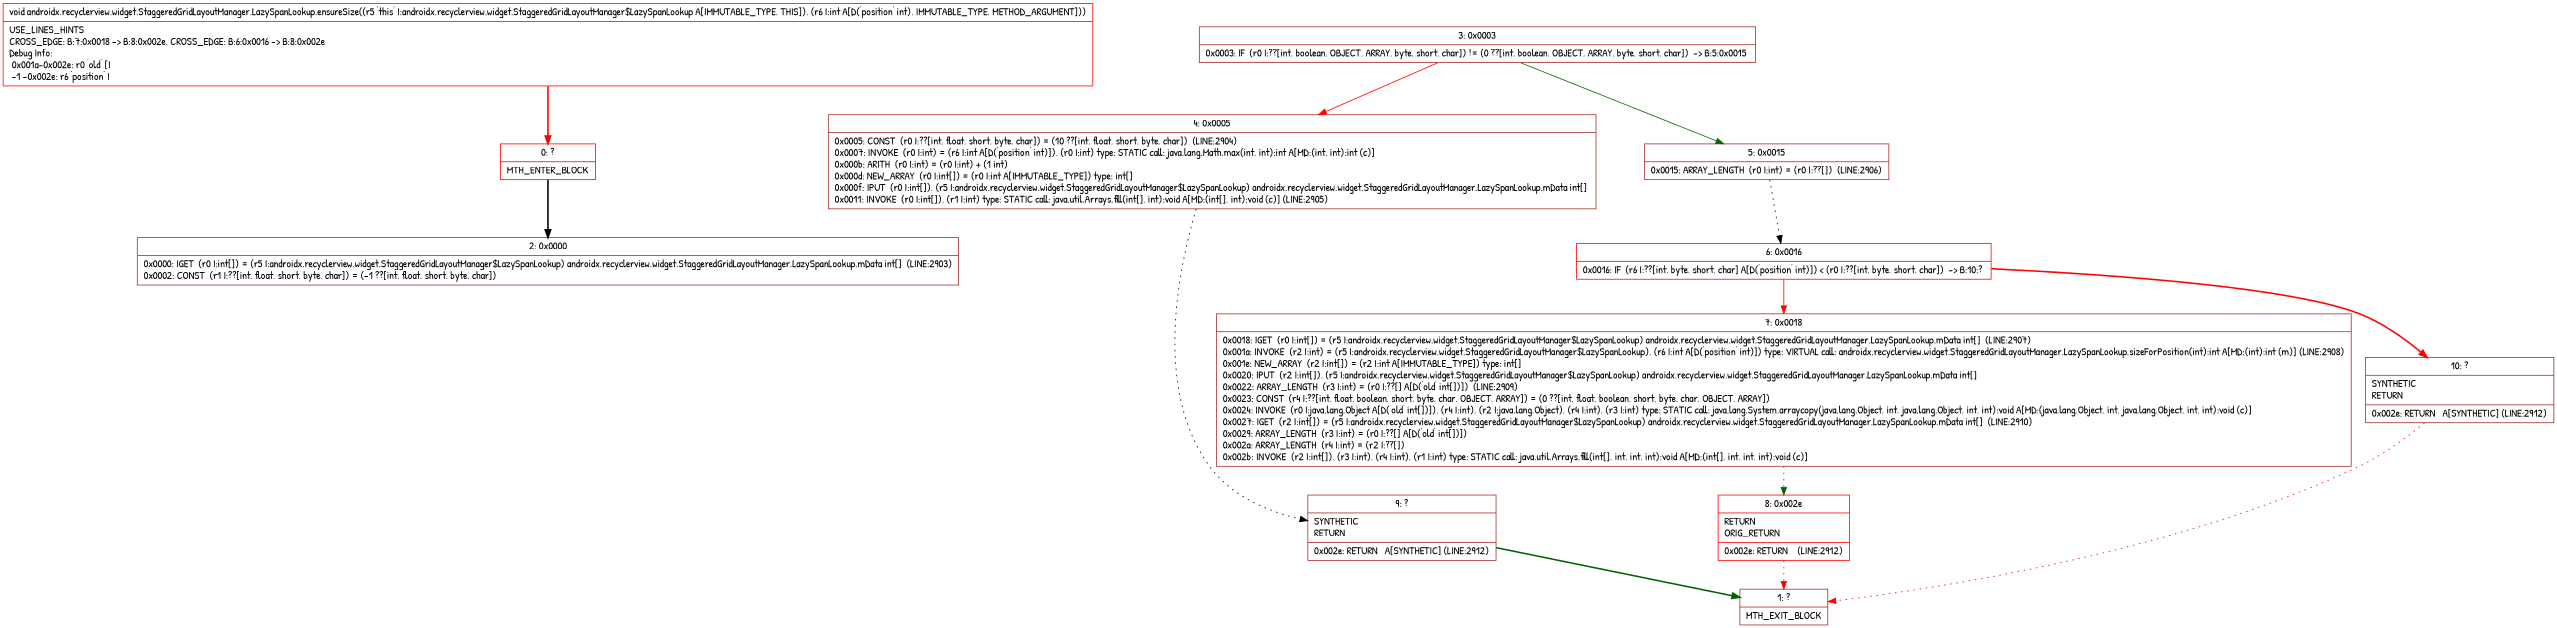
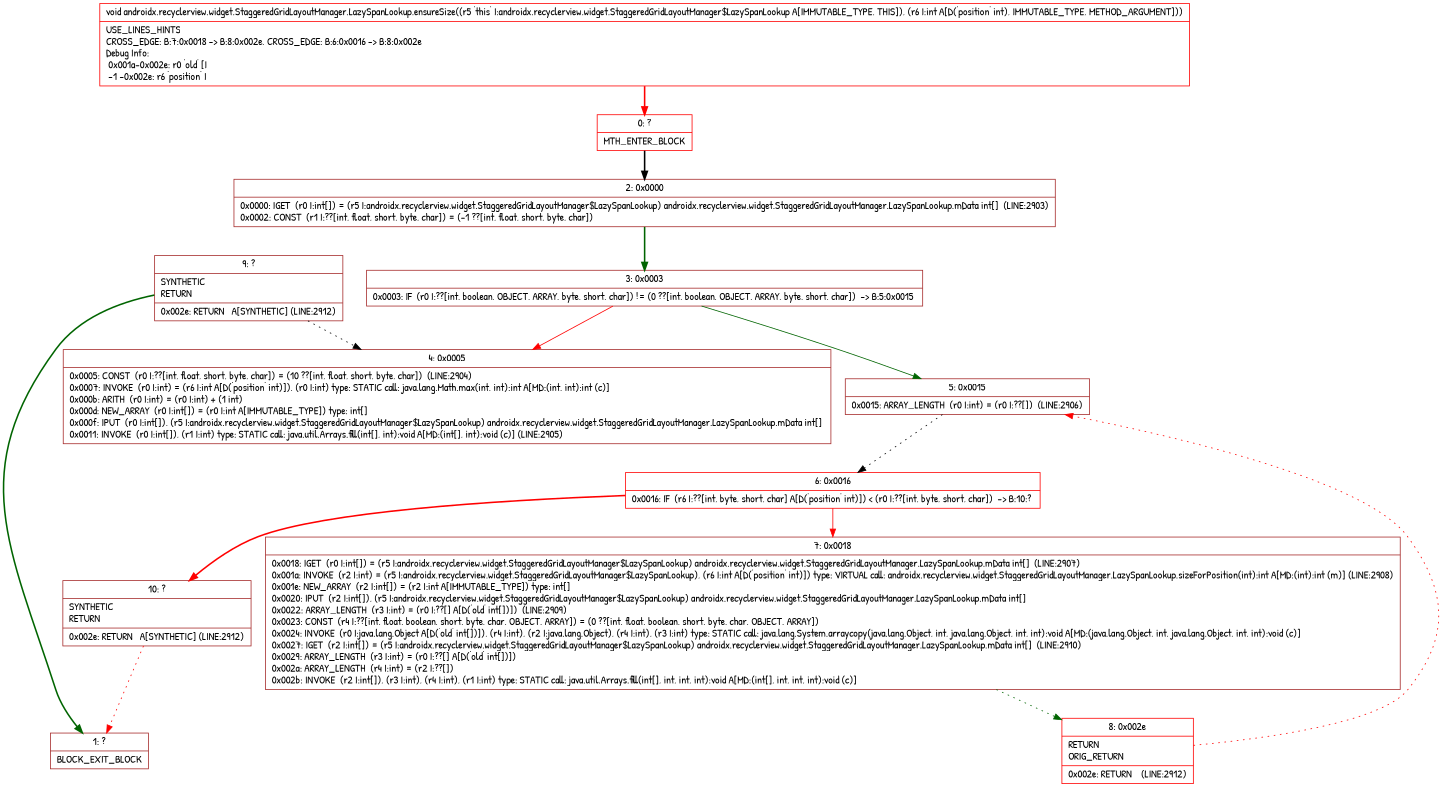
none -> (645, 245)
(1180, 393) -> (331, 333)
(1784, 571) -> (1417, 550)
(1784, 616) -> (99, 760)
